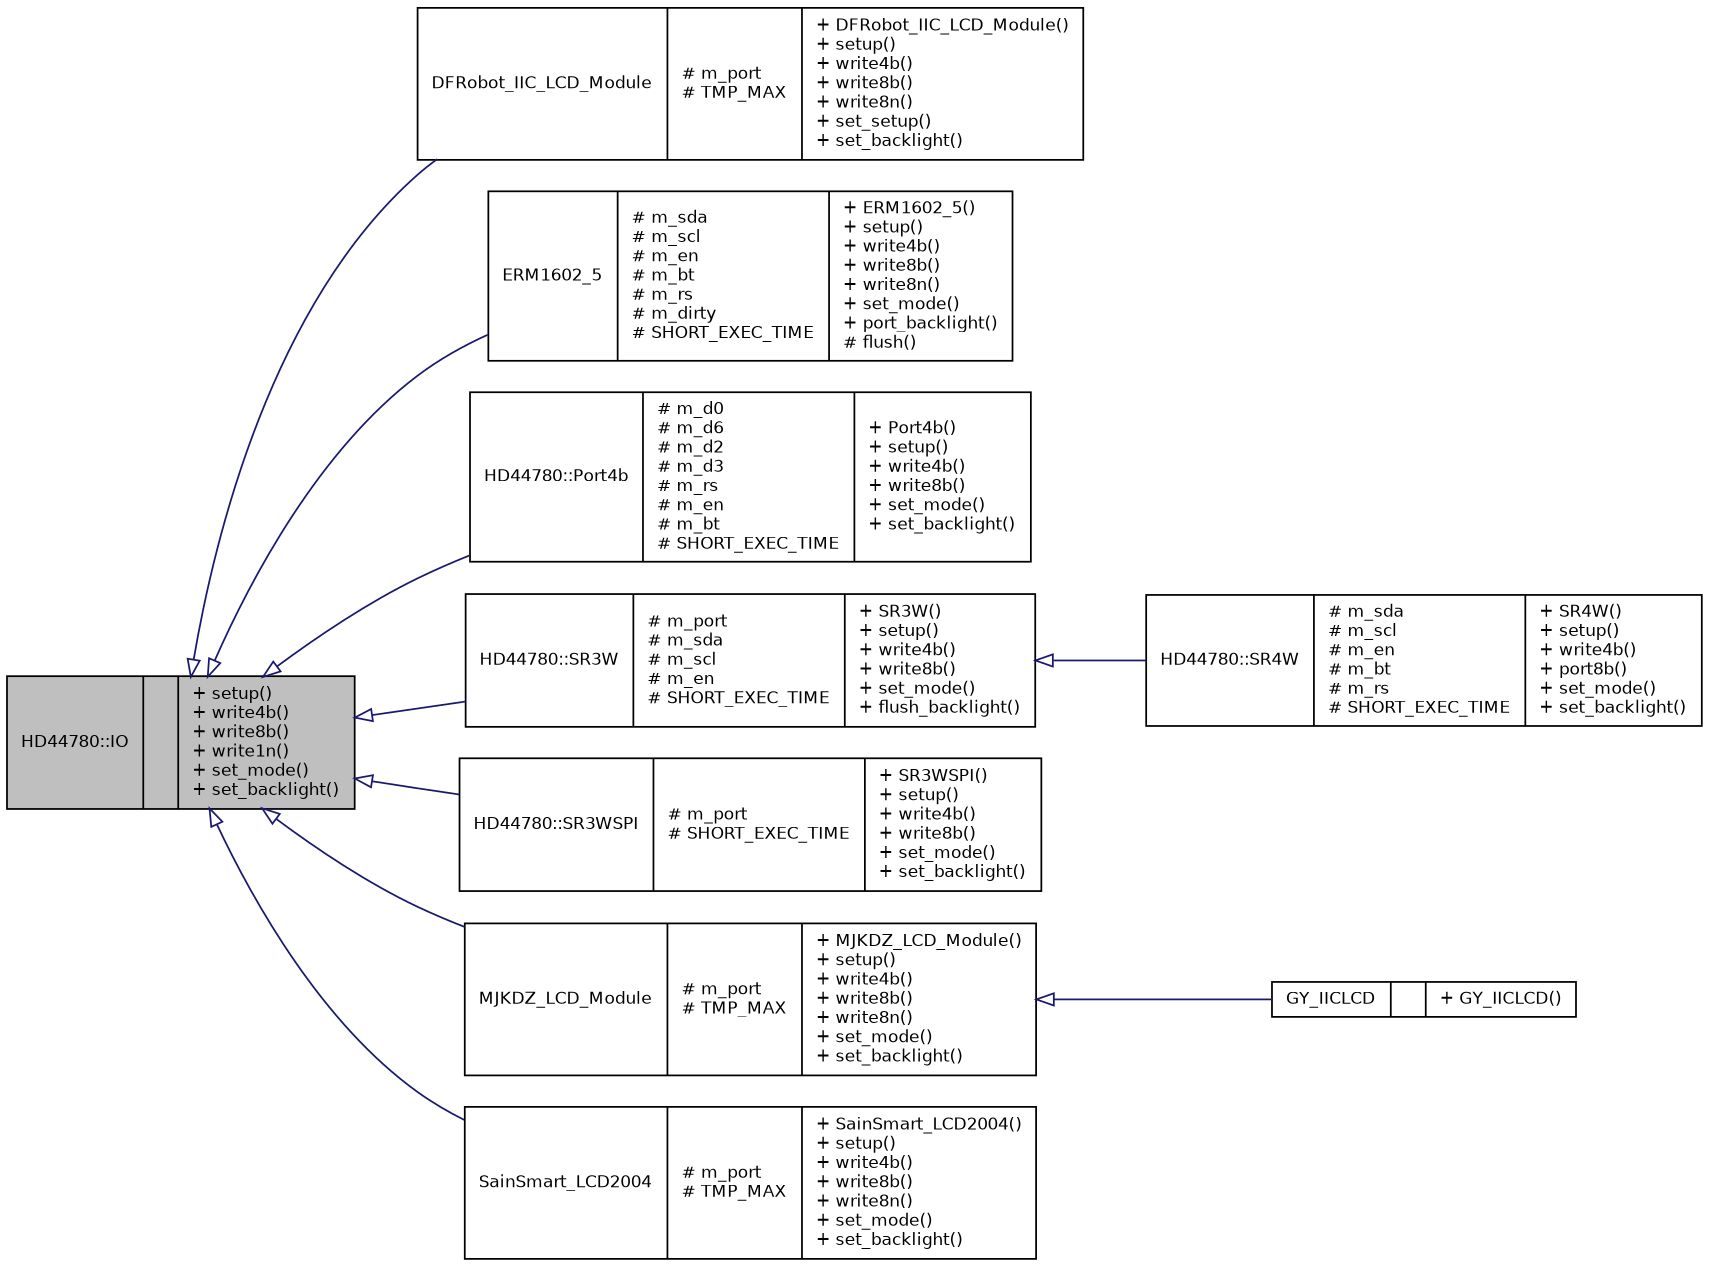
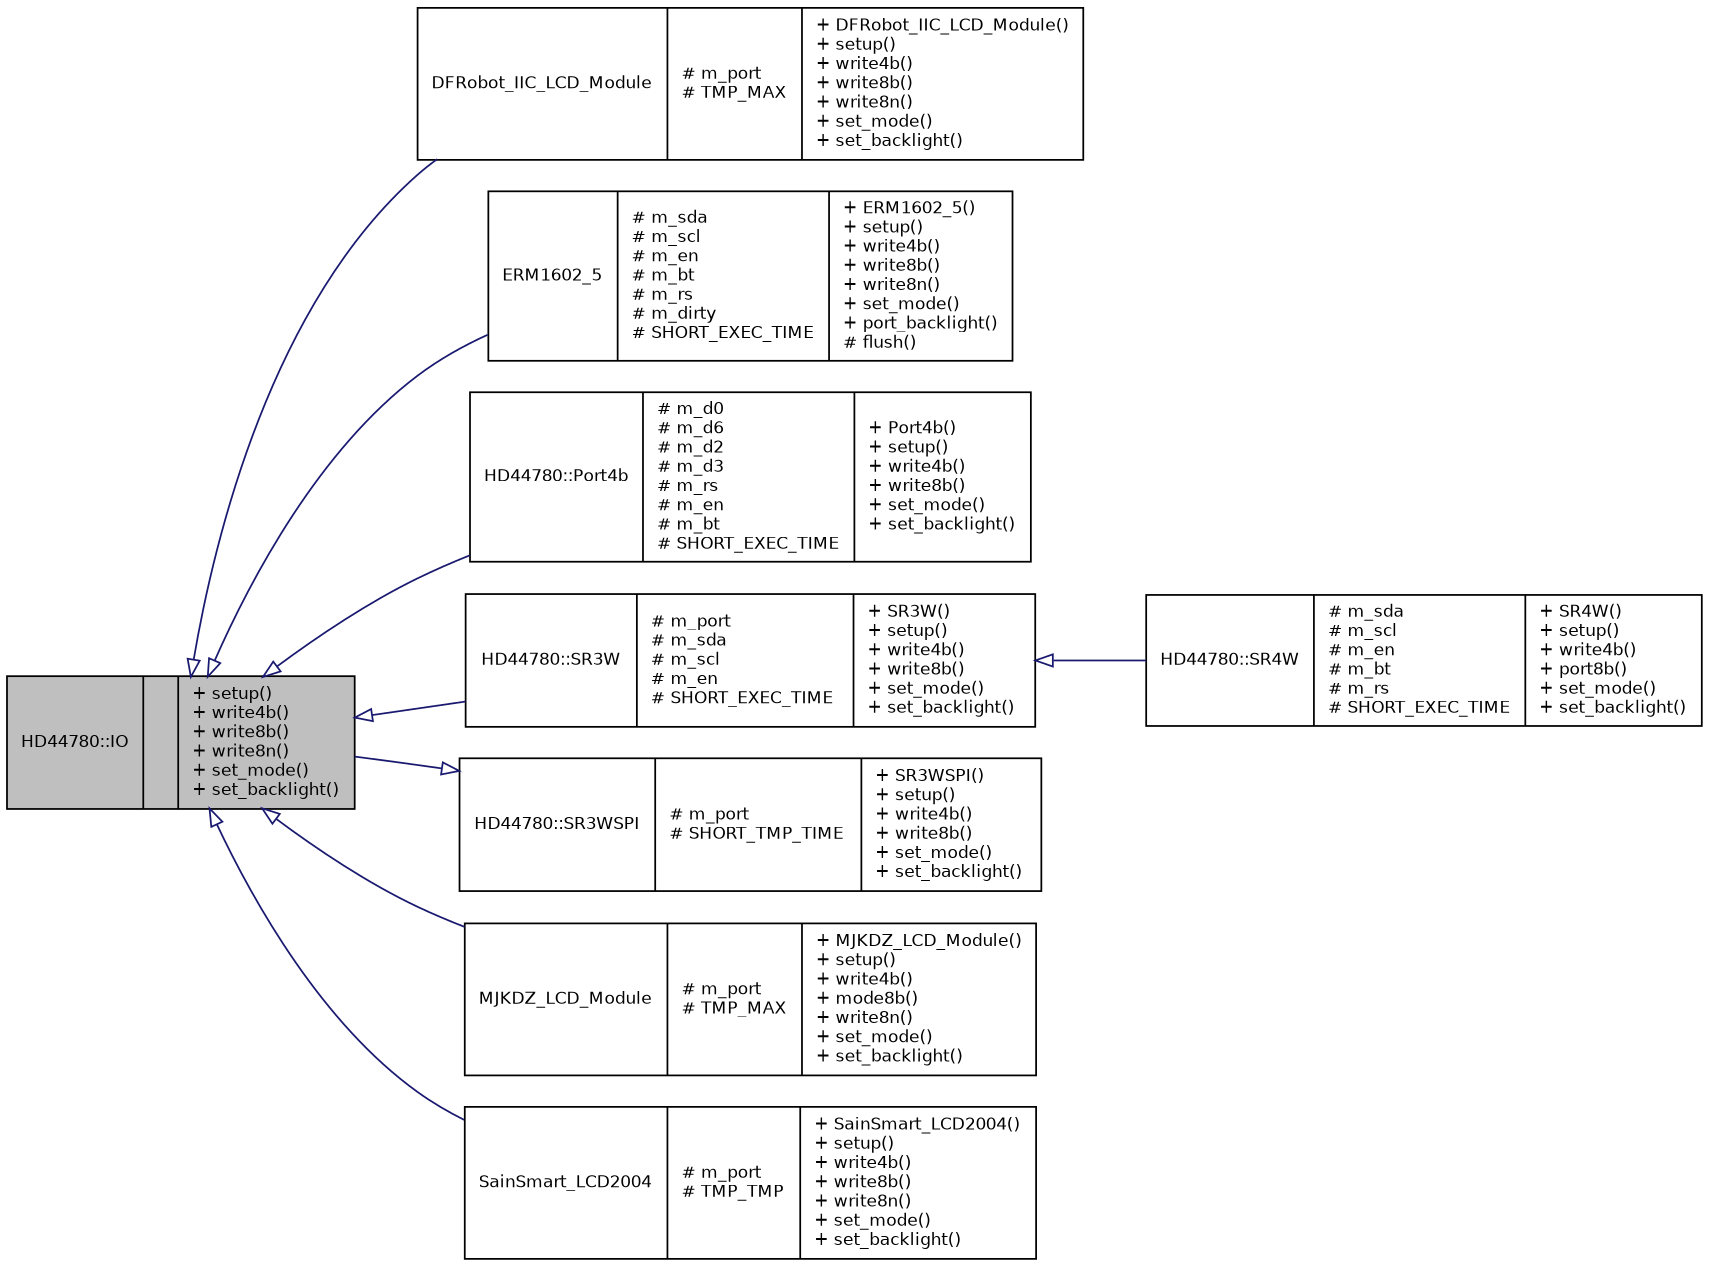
(874, 121) -> (874, 121)
(940, 708) -> (942, 708)
(241, 751) -> (241, 751)
(416, 788) -> (398, 762)
(759, 833) -> (757, 833)
(865, 999) -> (867, 999)
(1424, 999) -> none
(735, 1192) -> (733, 1192)
